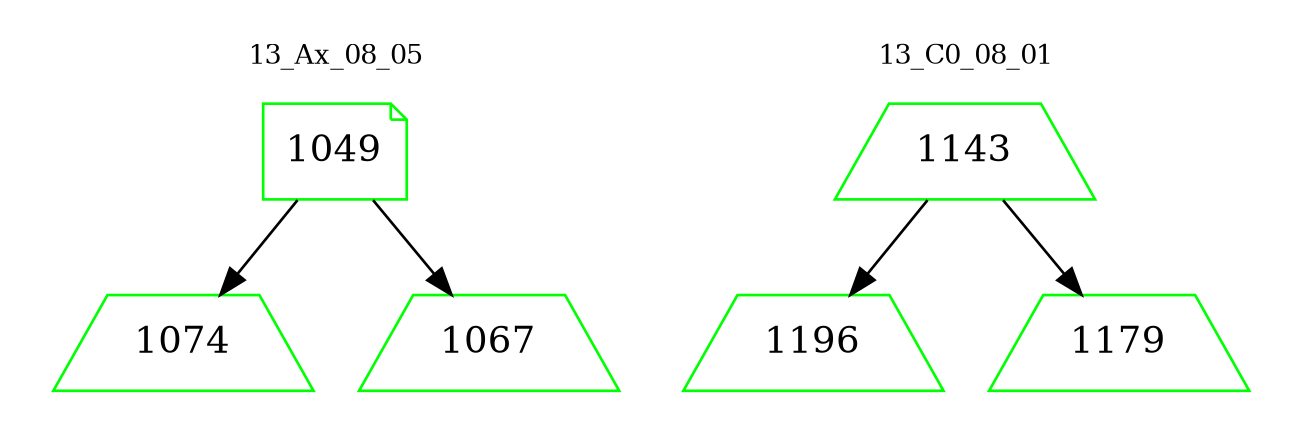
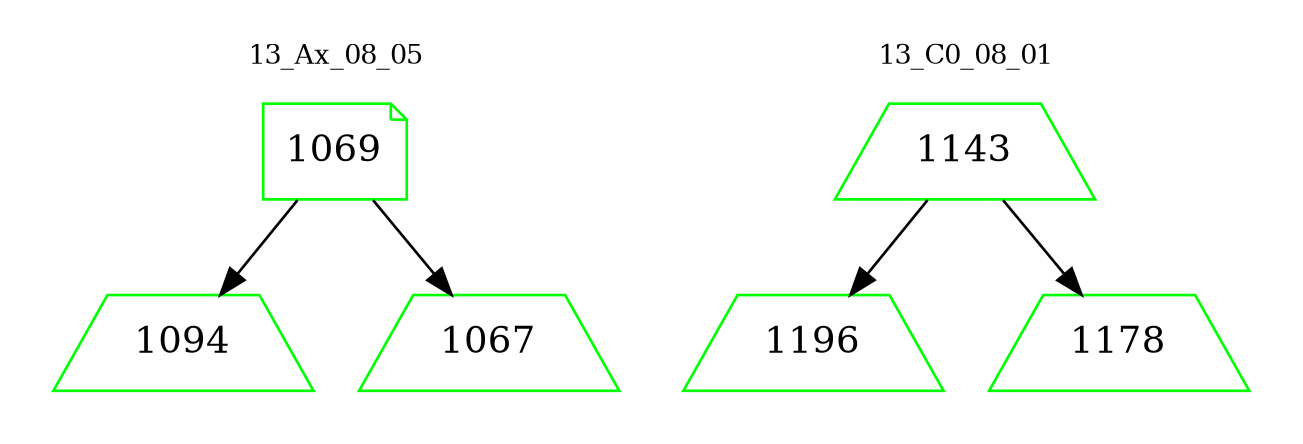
(335, 152) -> (335, 152)
(183, 343) -> (183, 343)
(1119, 343) -> (1119, 343)
